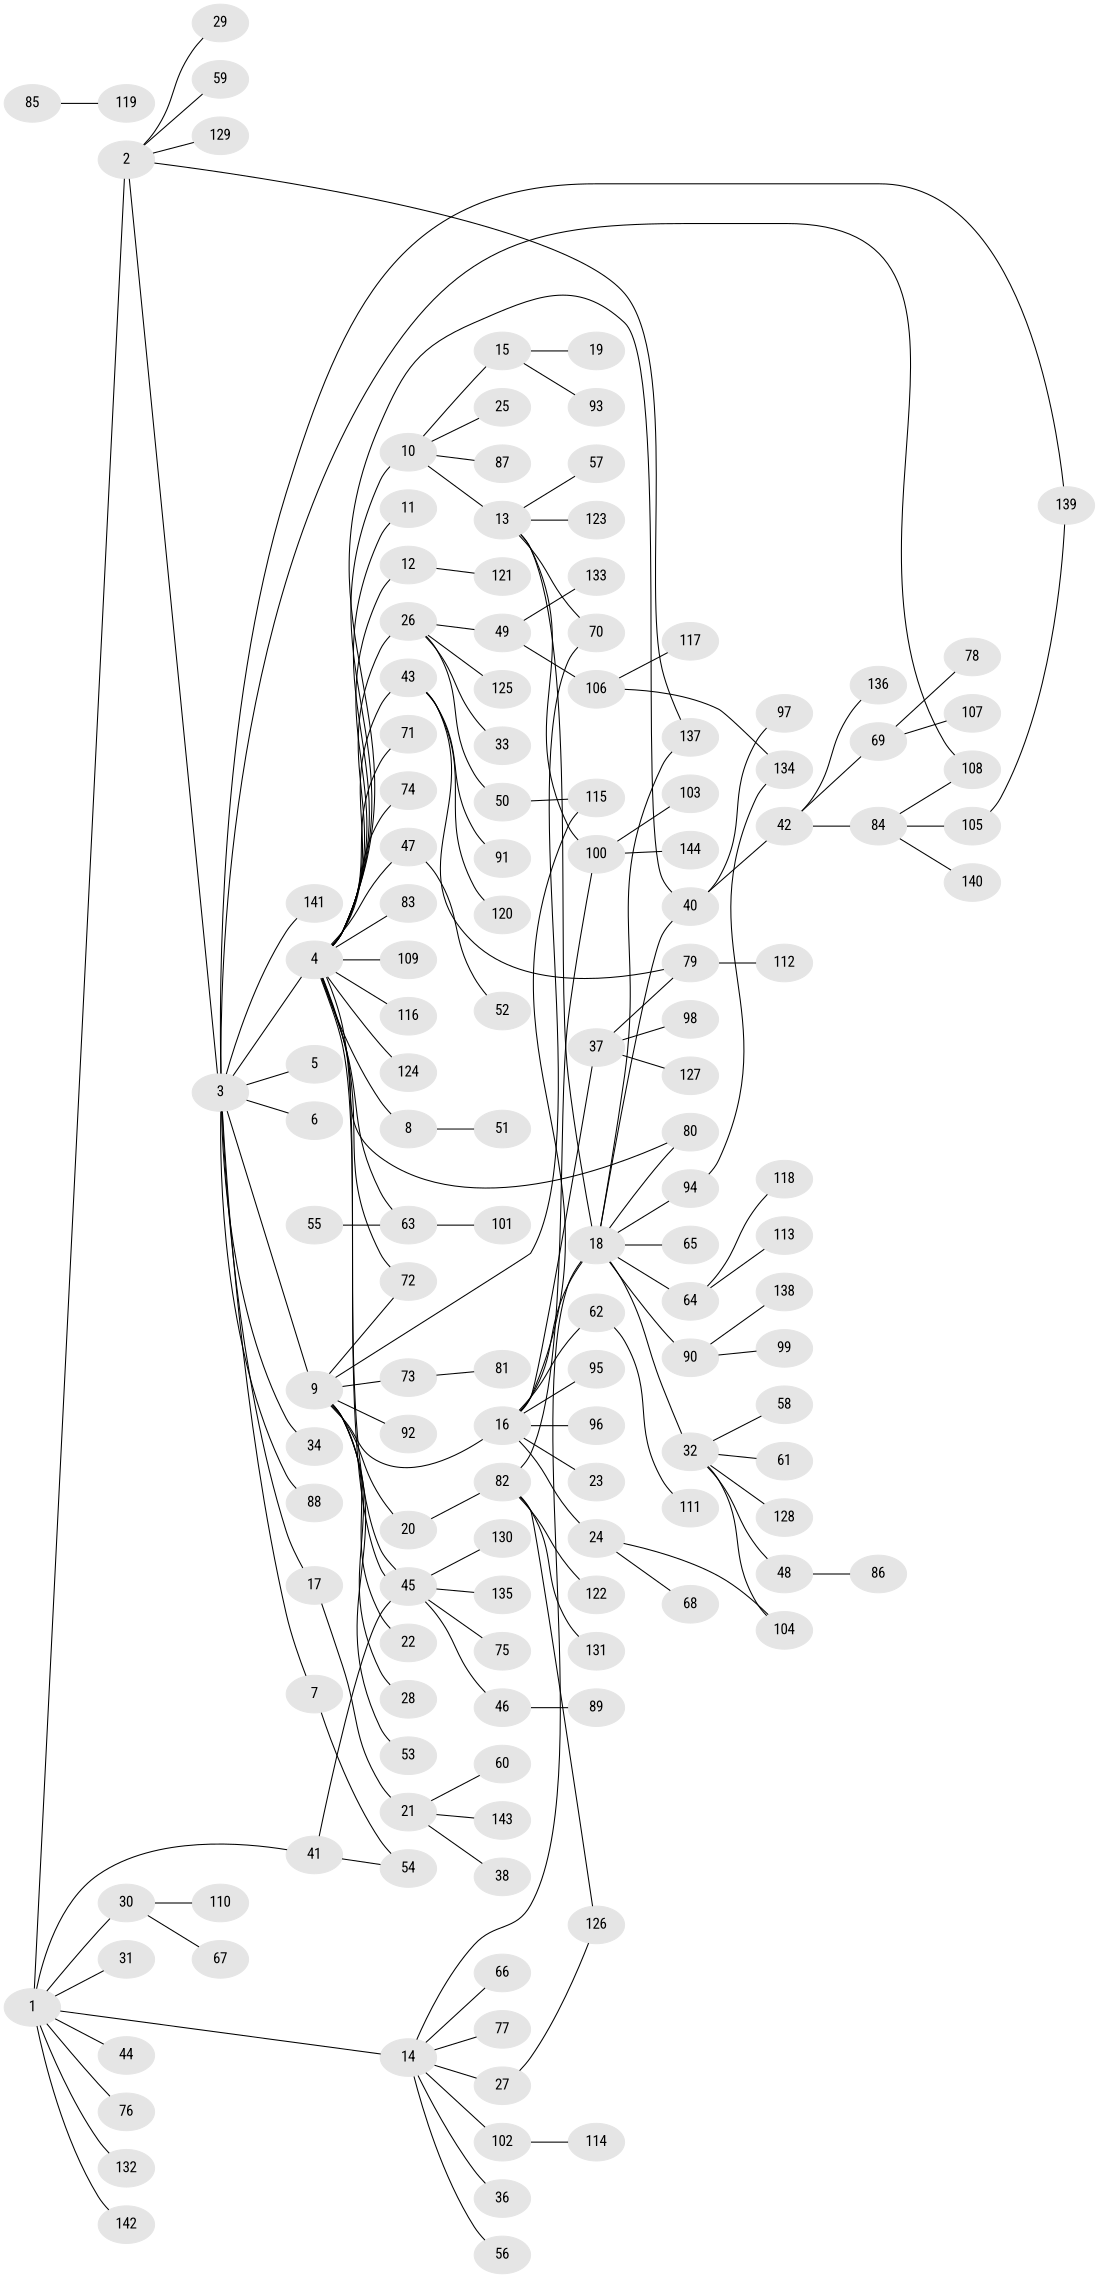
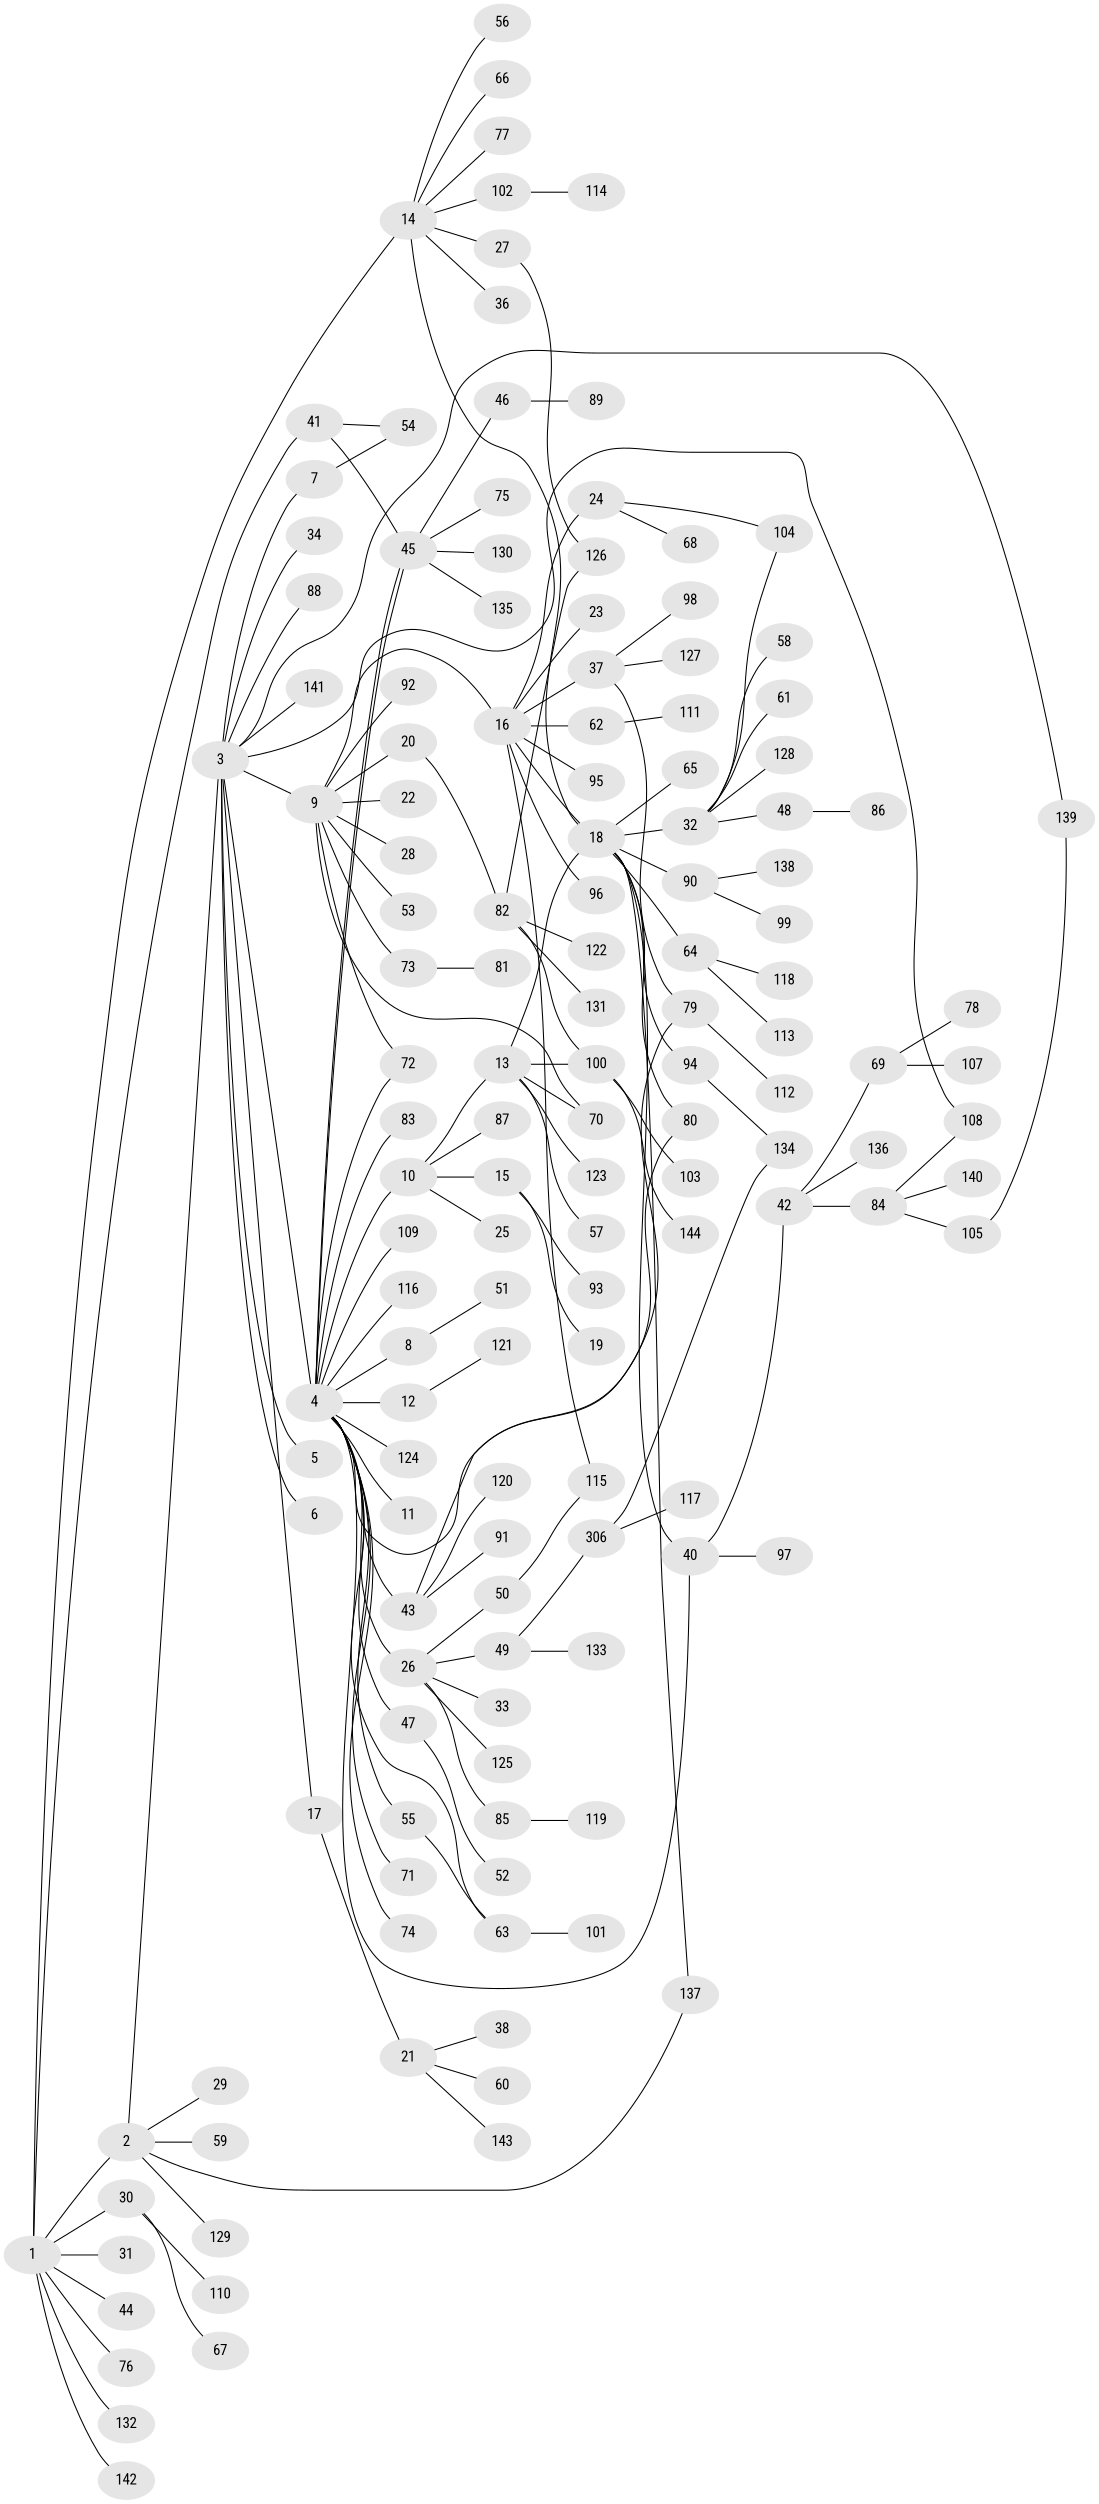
(596, 689) -> (596, 1538)
none -> (363, 1611)
none -> (455, 1744)
